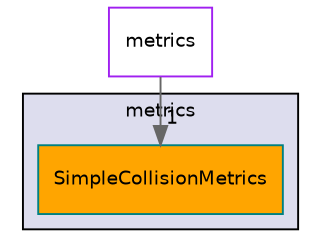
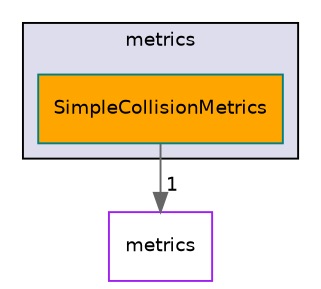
(161, 105) -> (161, 171)
